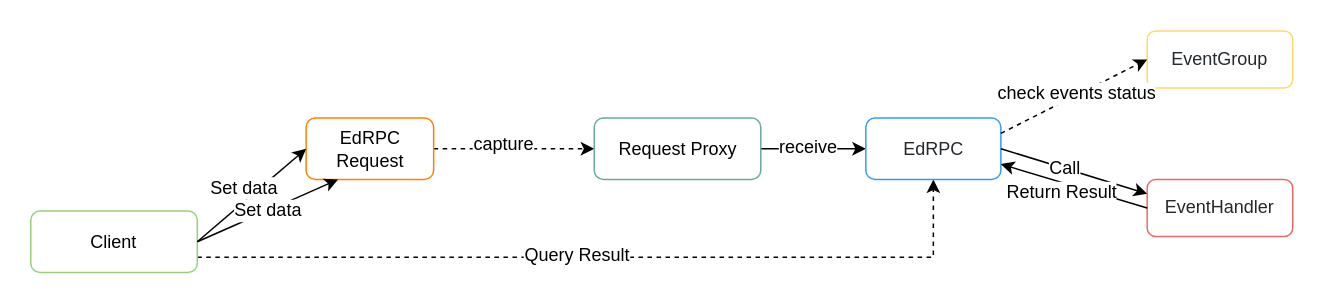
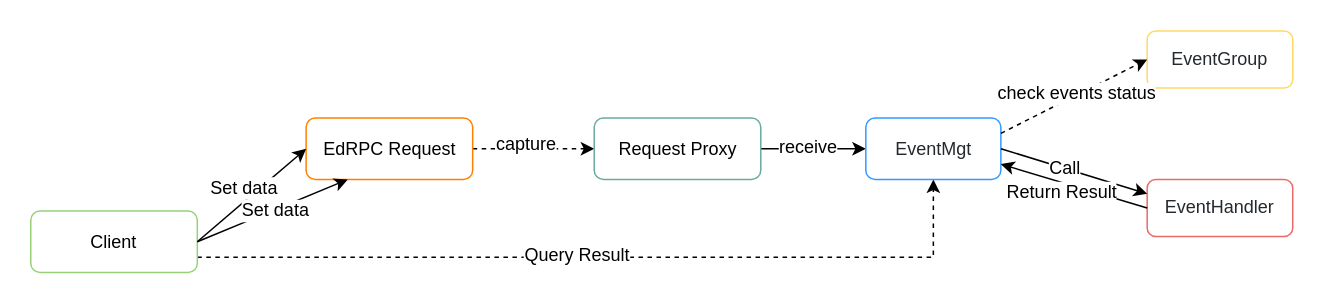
(370, 149) -> (389, 149)
(934, 149) -> (934, 149)
